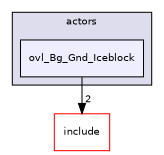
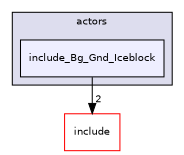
(82, 58) -> (92, 58)
